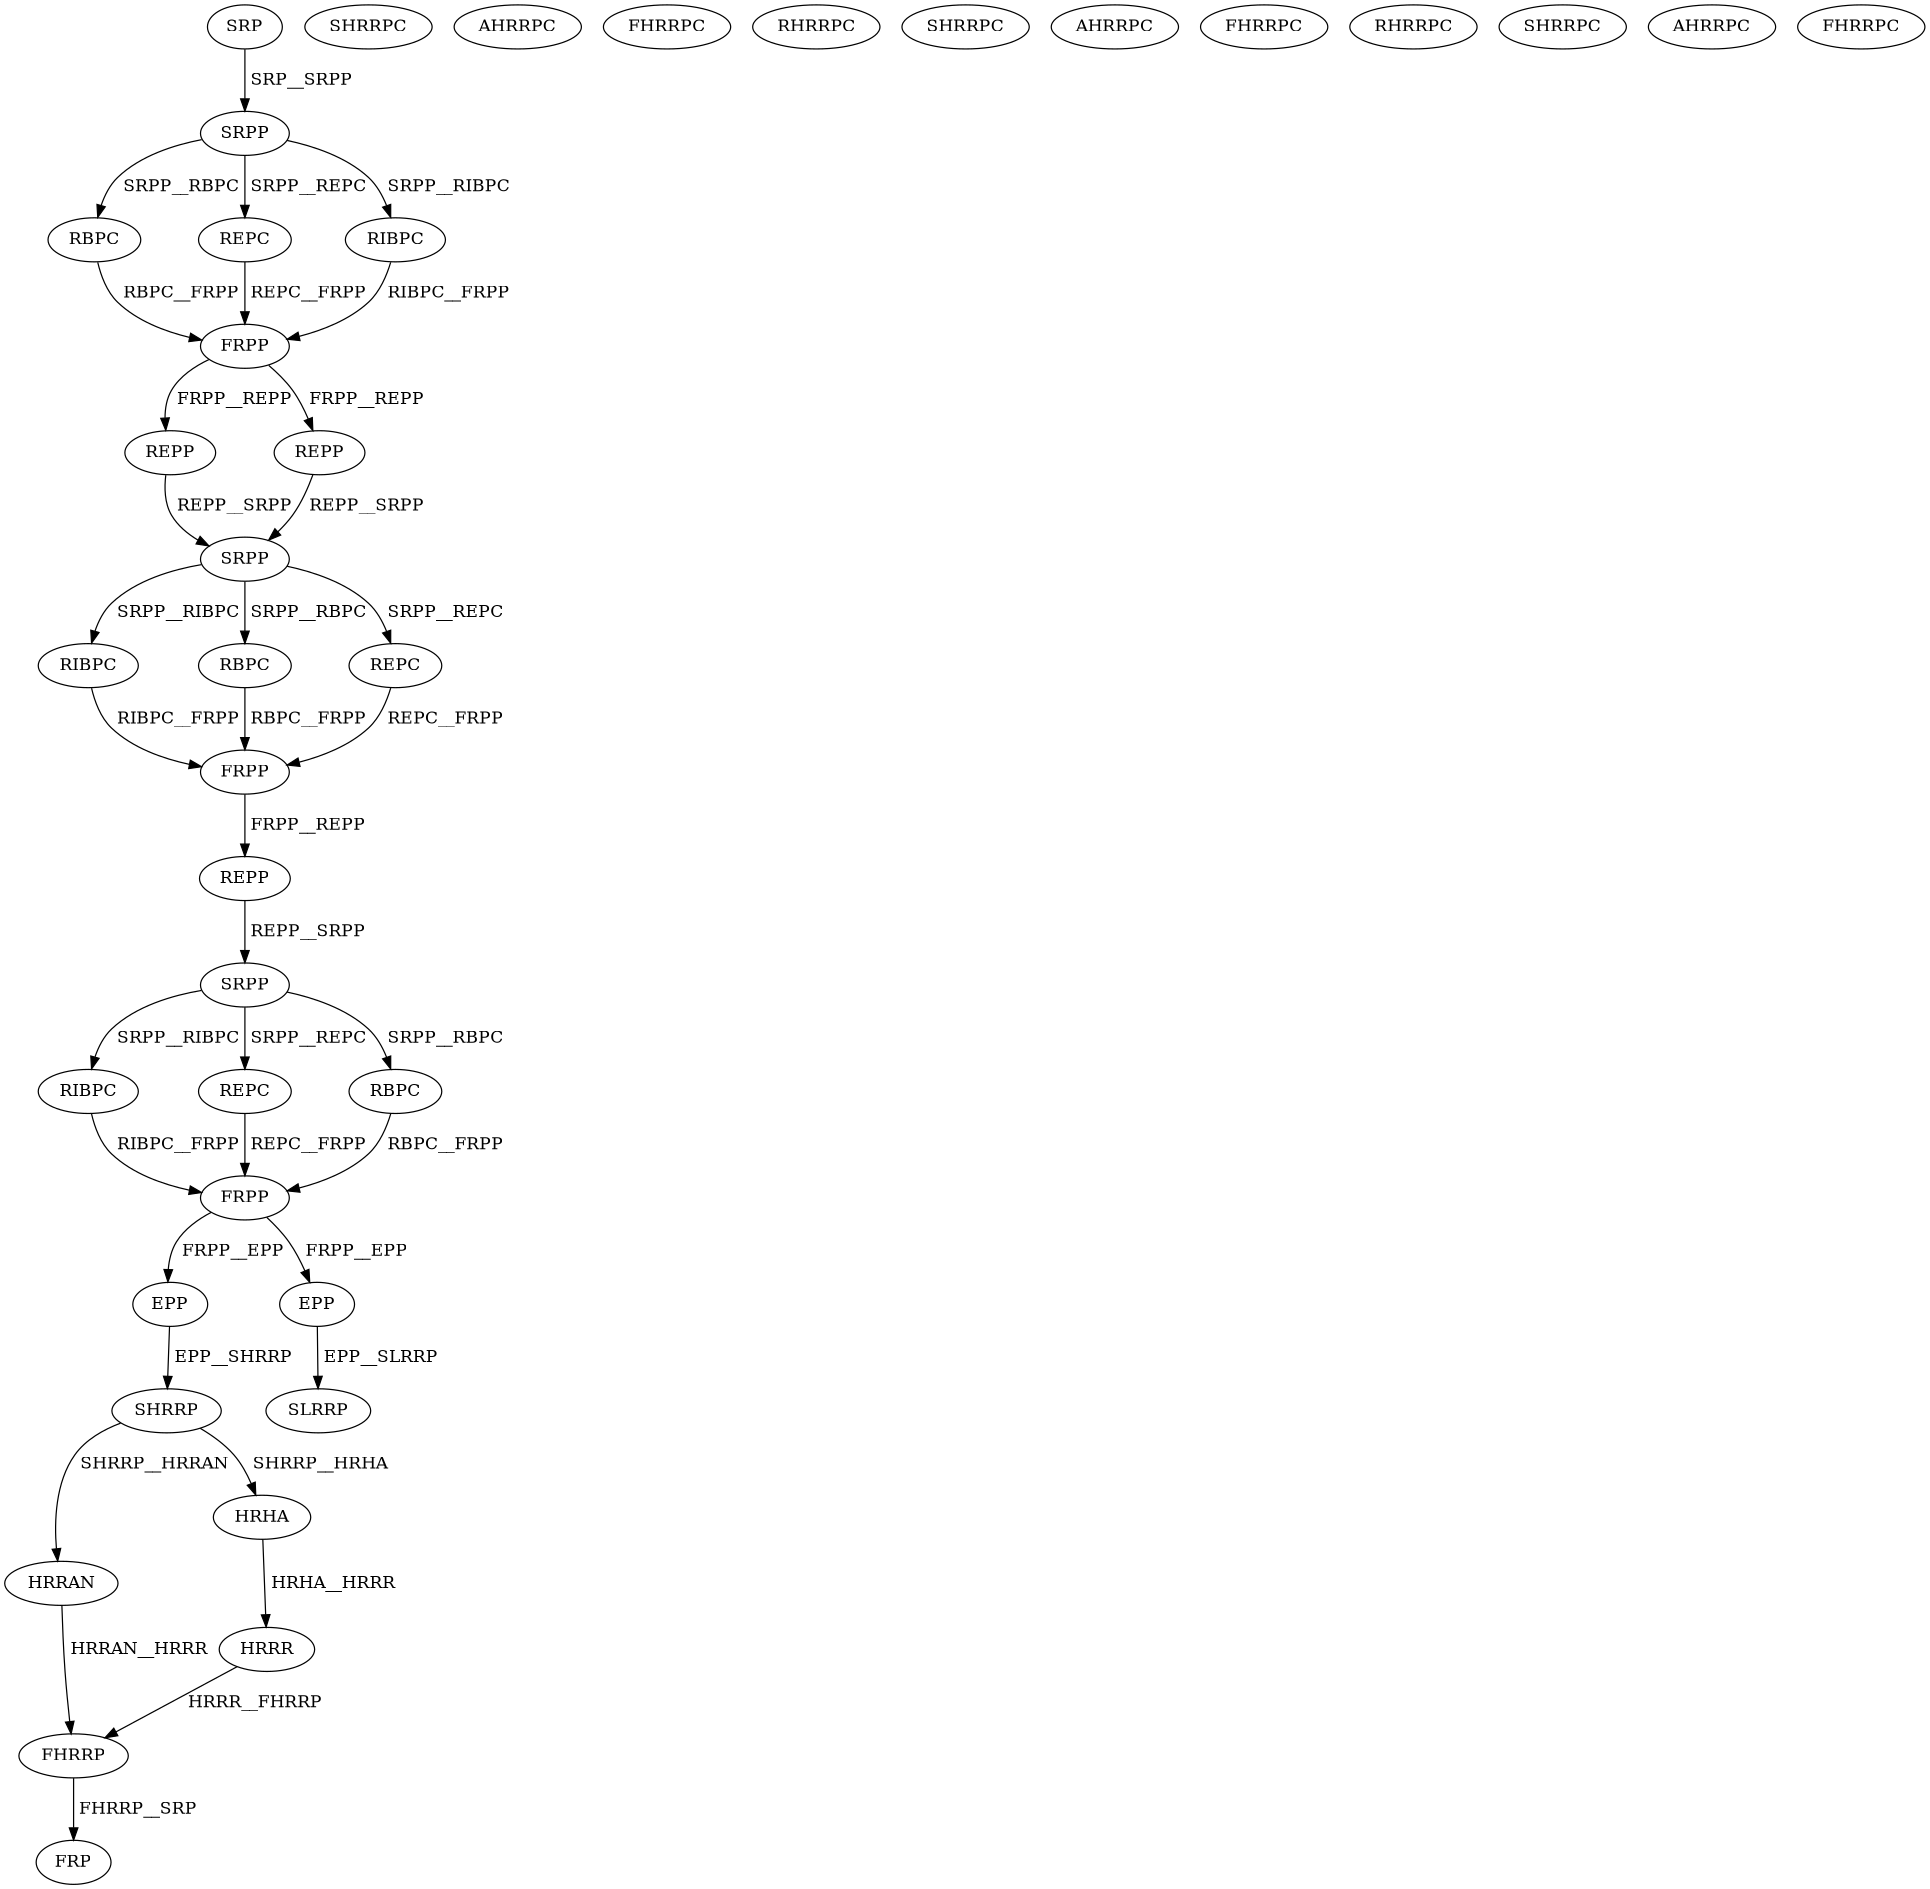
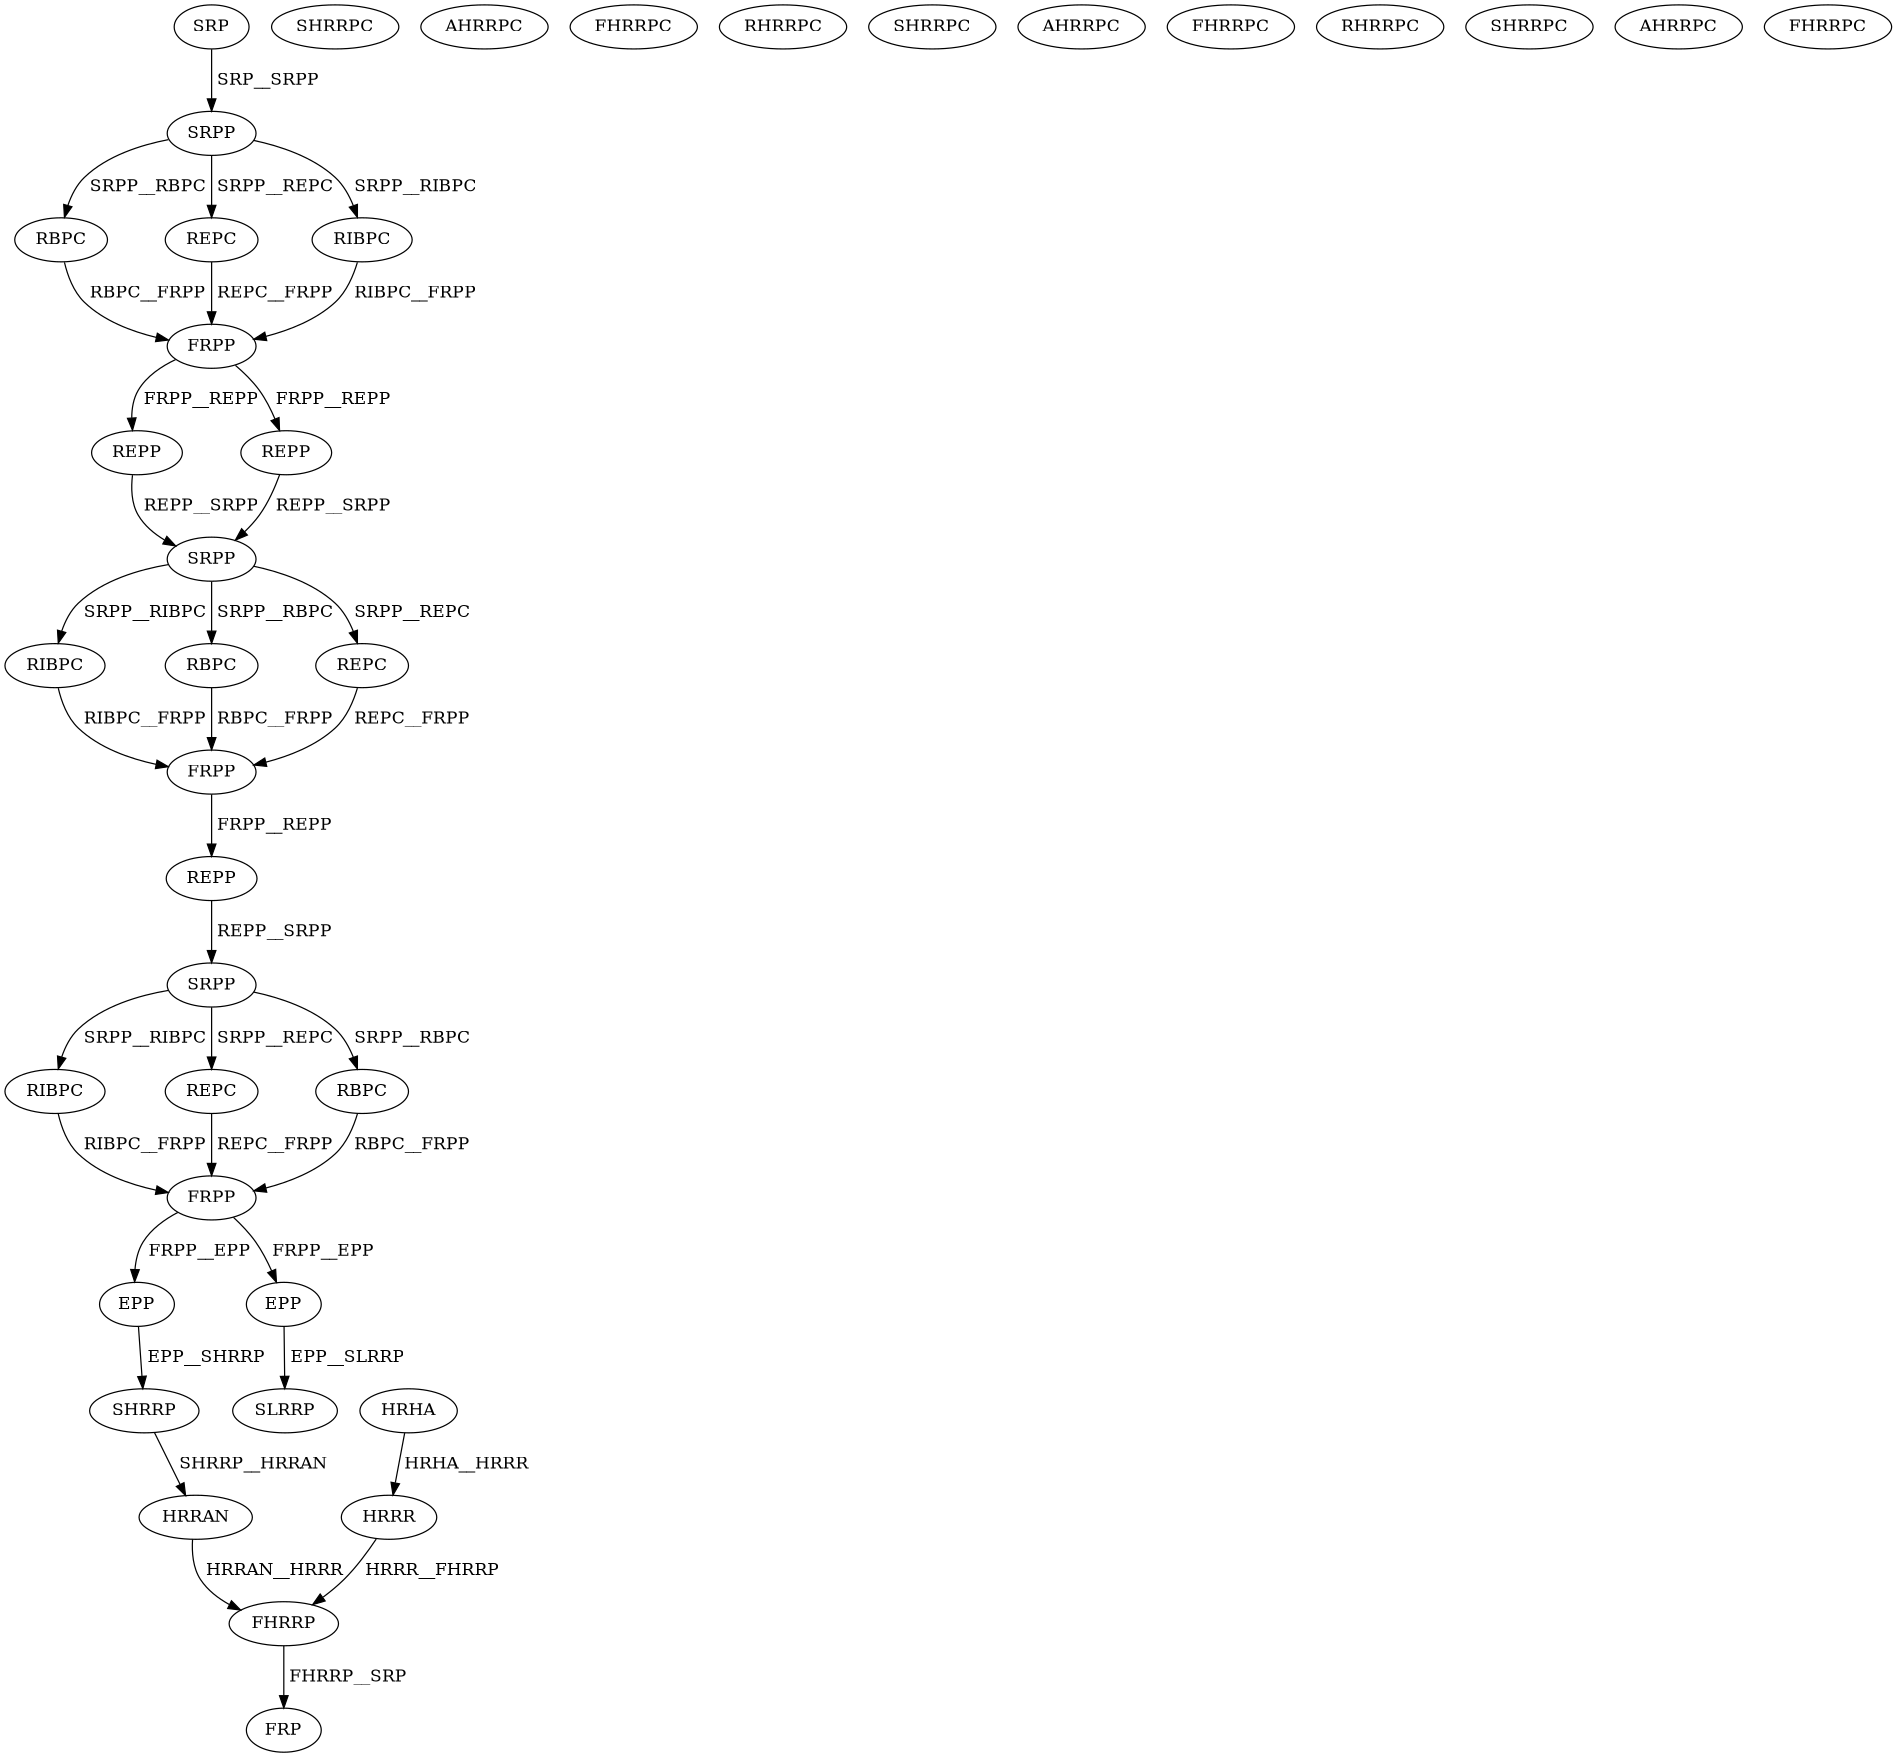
(231, 1451) -> none
